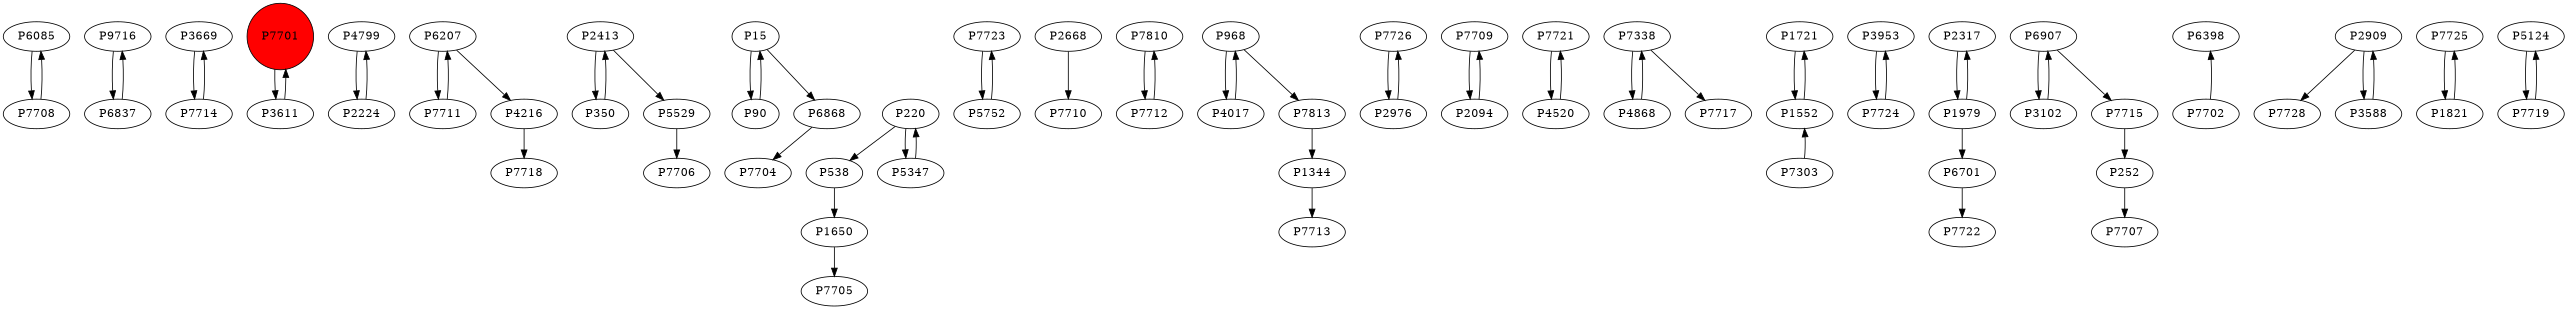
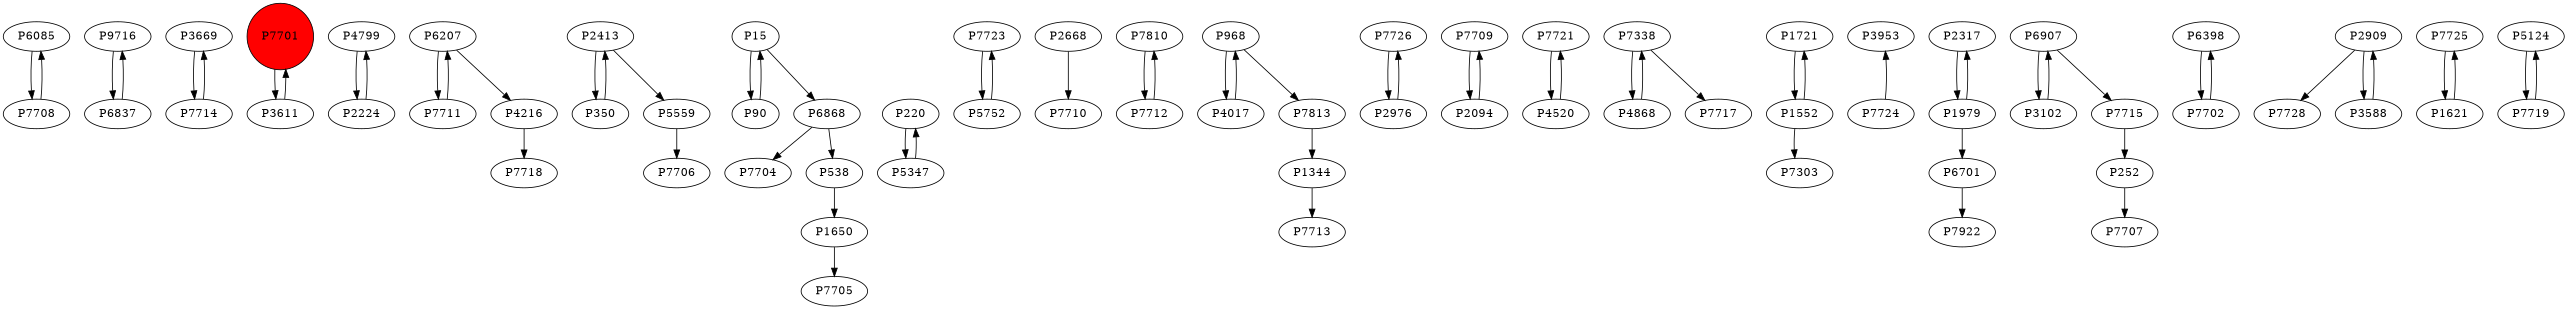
(1875, 71) -> none
none -> (2200, 71)
(677, 114) -> (677, 114)
(2450, 114) -> (2450, 114)
(876, 141) -> (830, 139)
(1805, 147) -> (1794, 139)
(1962, 232) -> (1962, 232)
